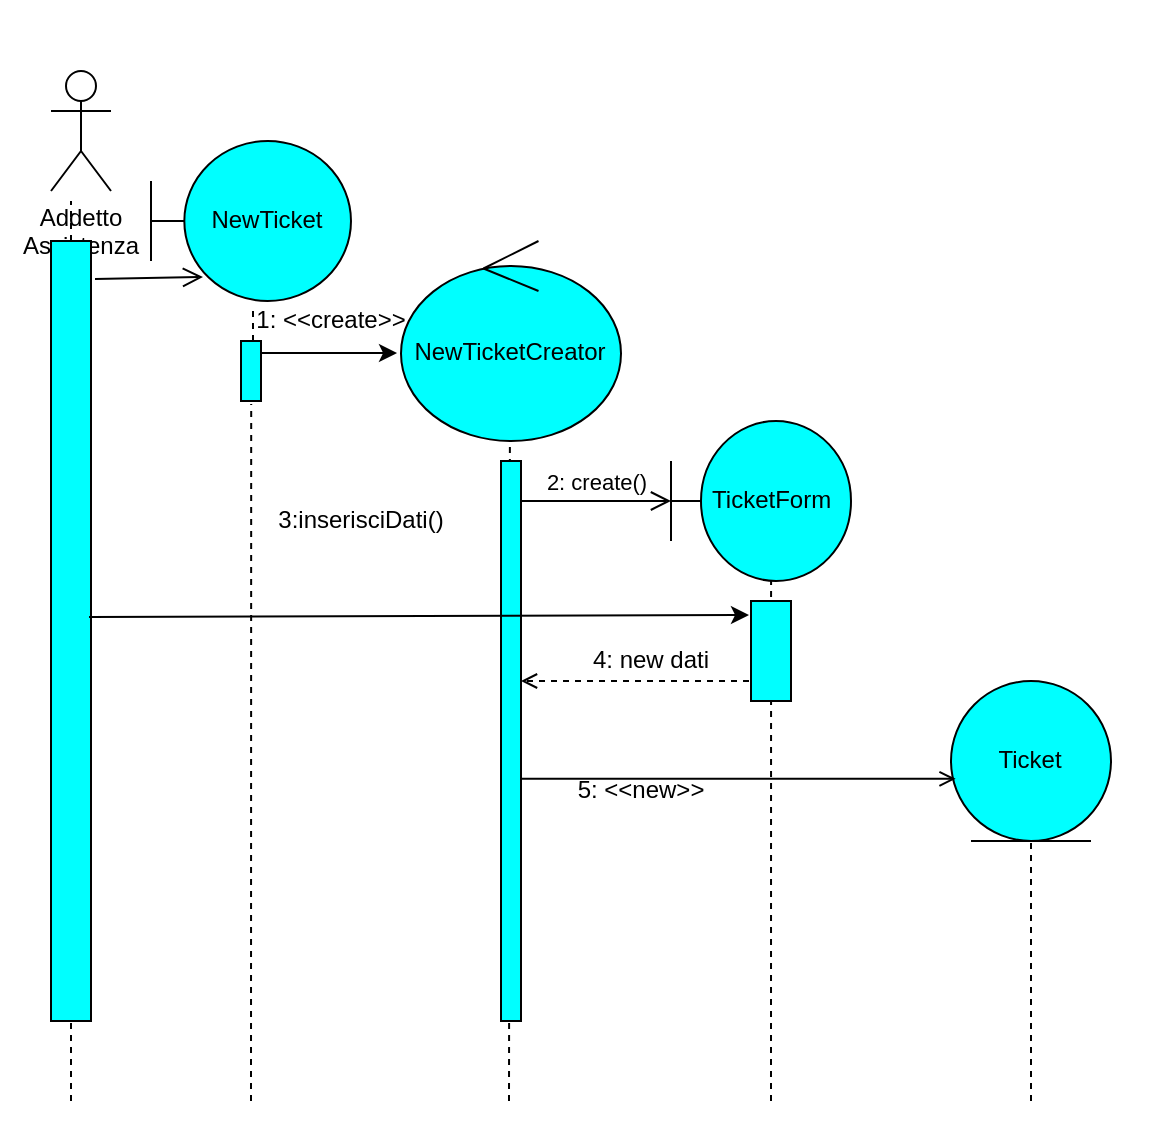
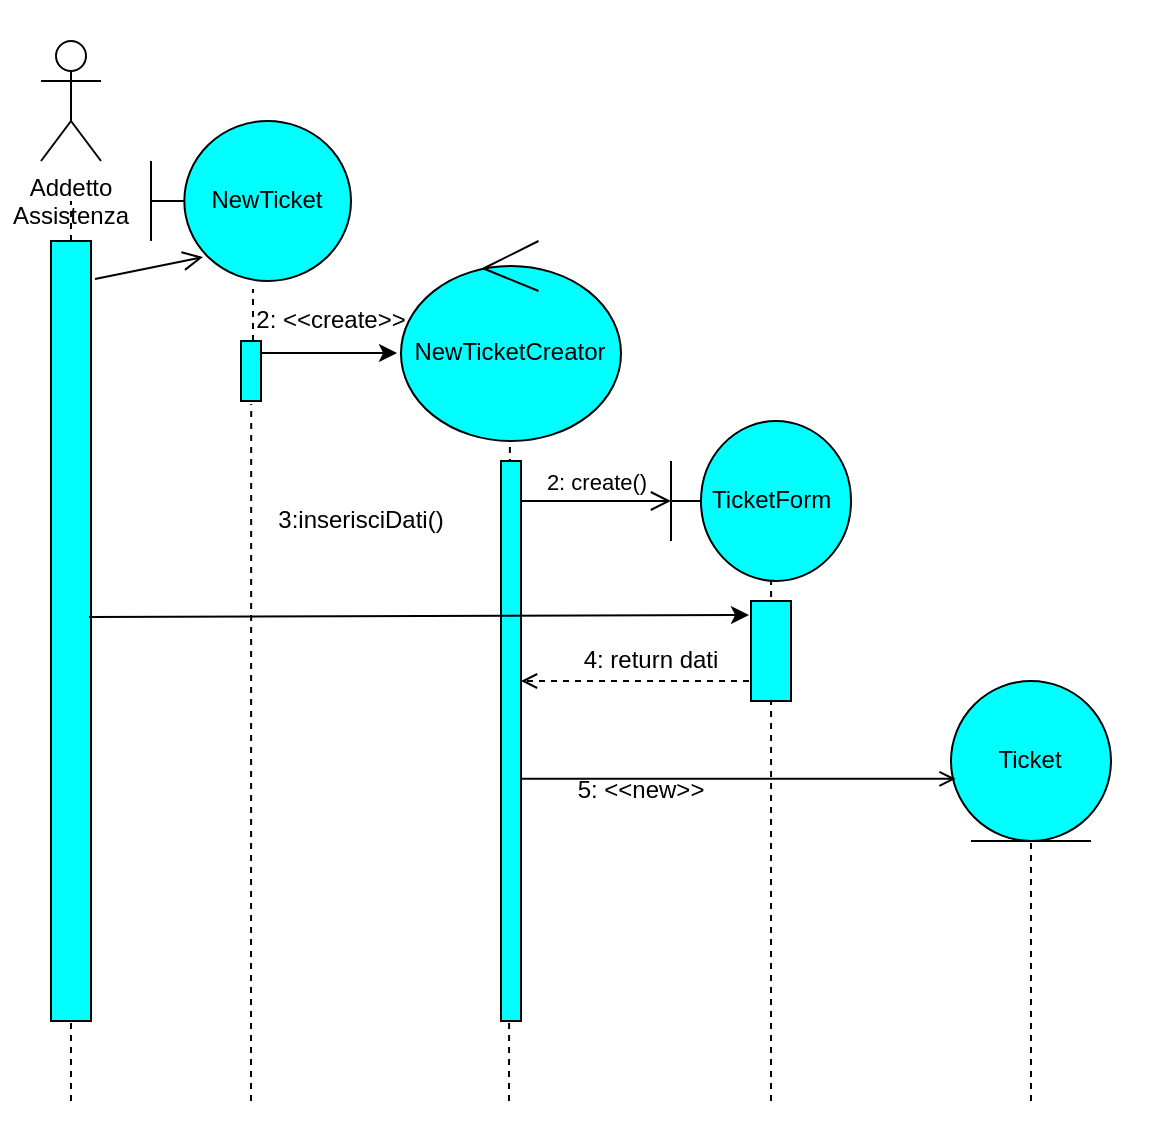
(81, 131) -> (71, 101)
(251, 221) -> (251, 201)
(332, 321) -> (332, 321)
(652, 661) -> (652, 661)
